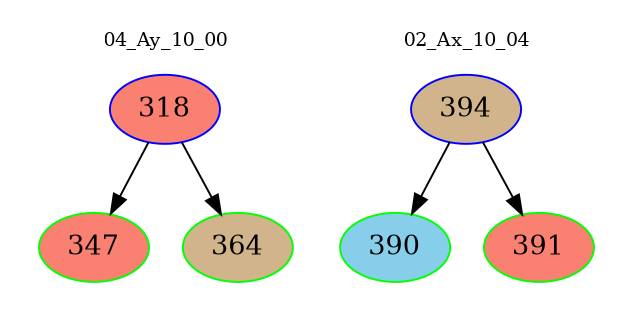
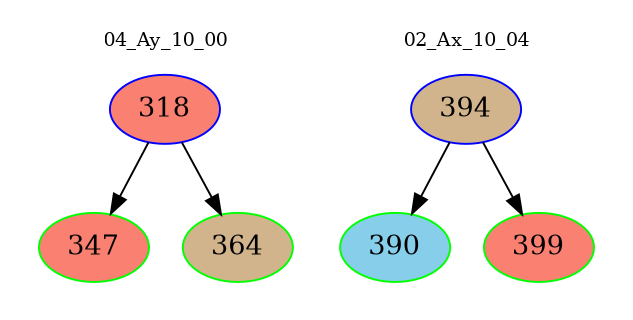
(539, 247) -> (539, 247)
